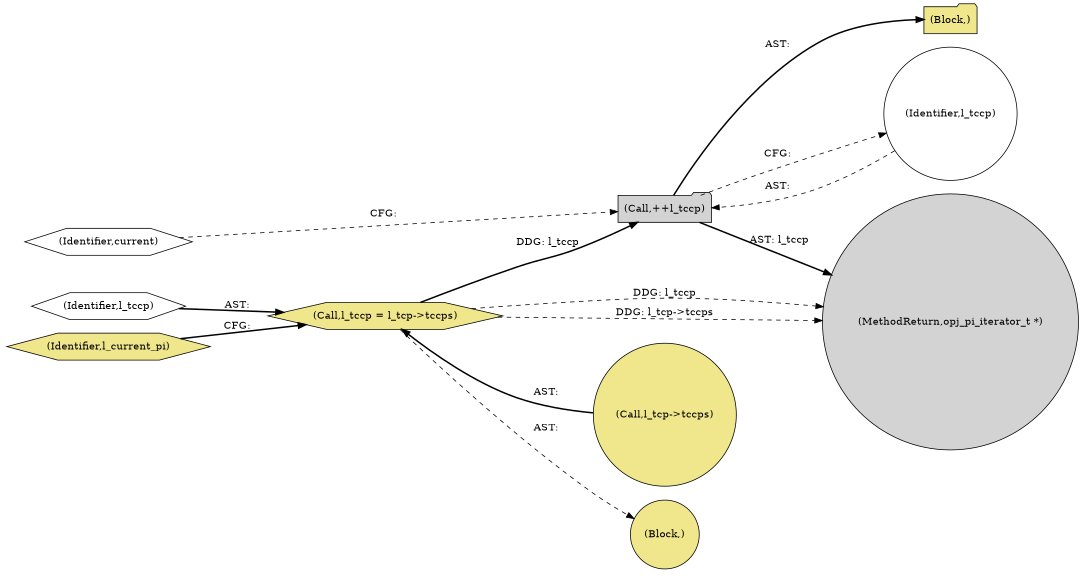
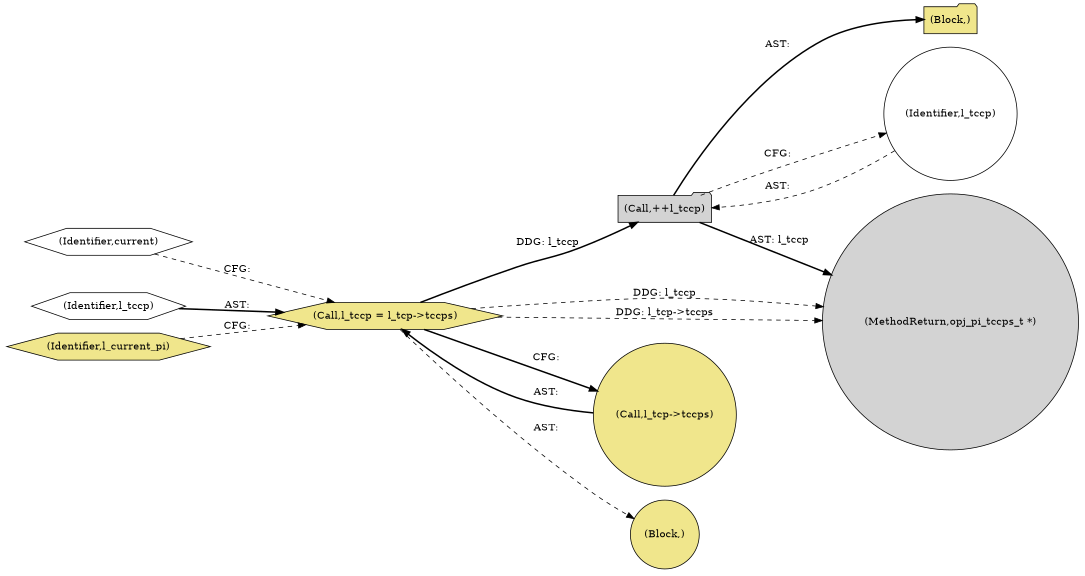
(395, 225) -> (241, 277)
(951, 322) -> (951, 322)
(239, 332) -> (239, 332)
none -> (507, 359)
